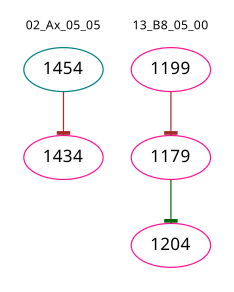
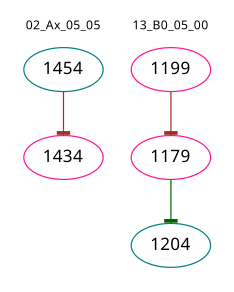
(171, 26) -> (171, 26)
(171, 245) -> (171, 245)
